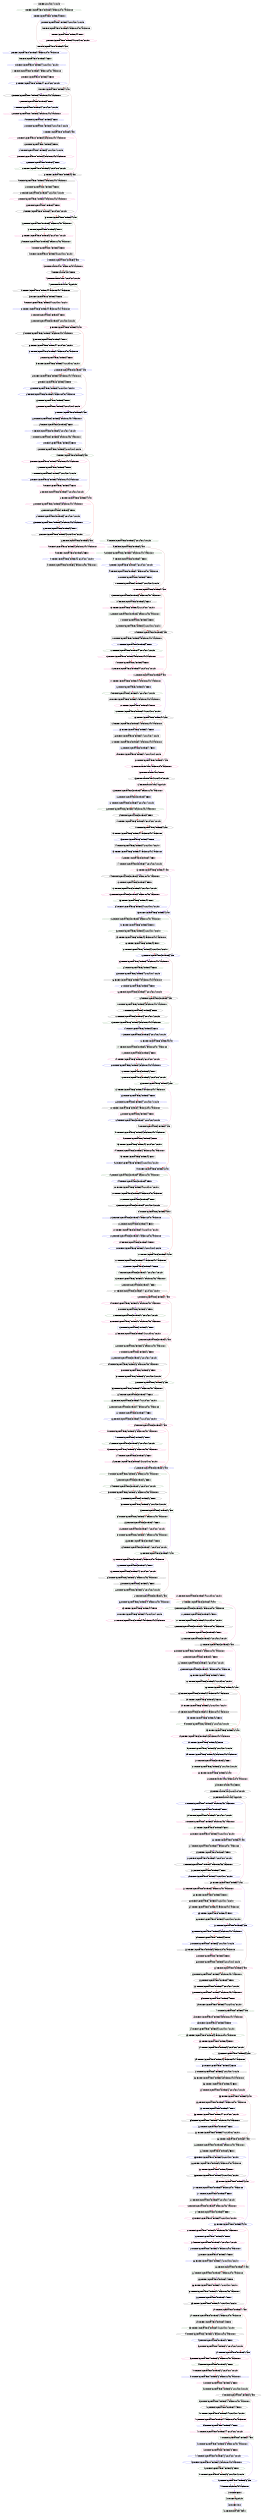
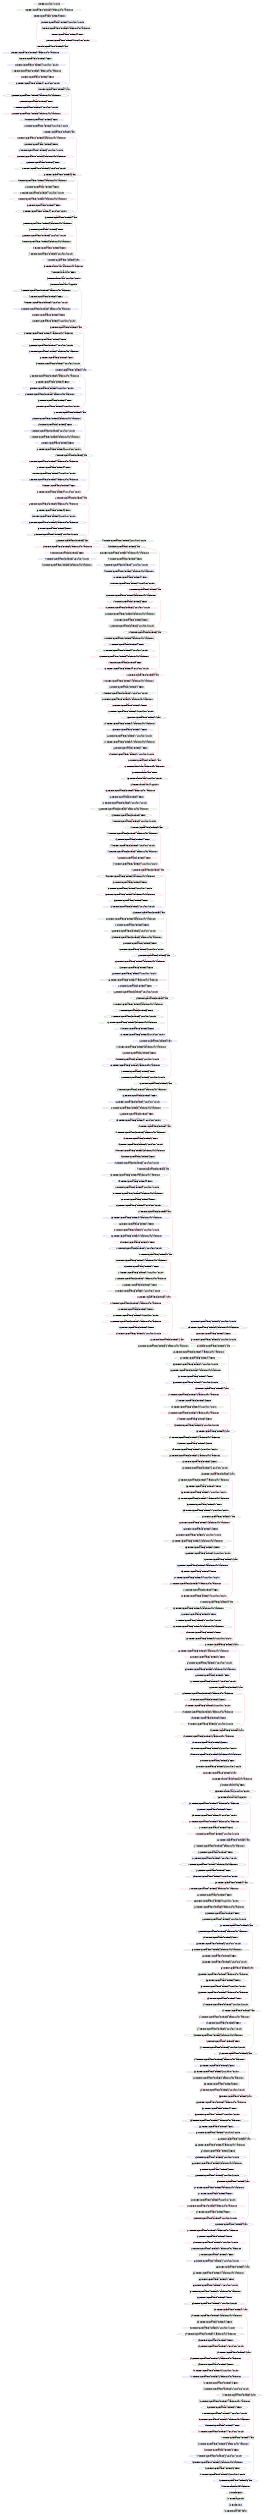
(136, 1352) -> none
none -> (201, 1590)
